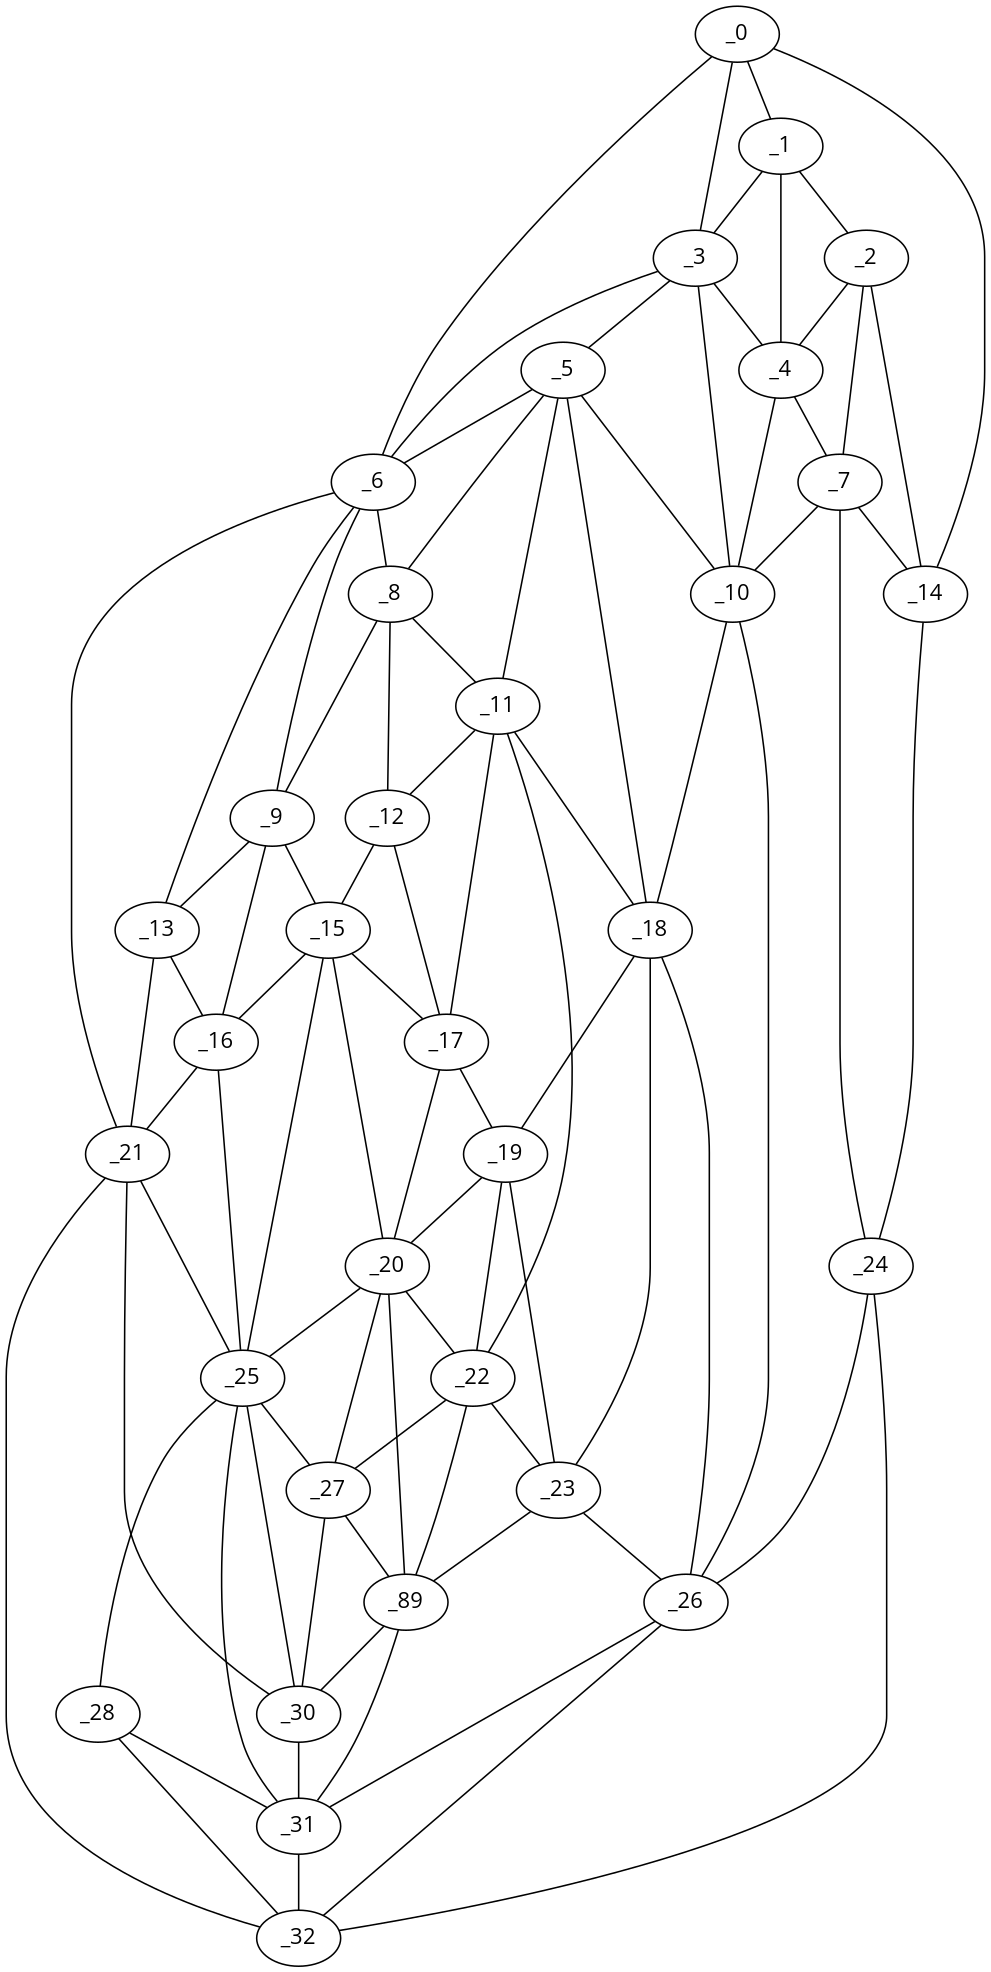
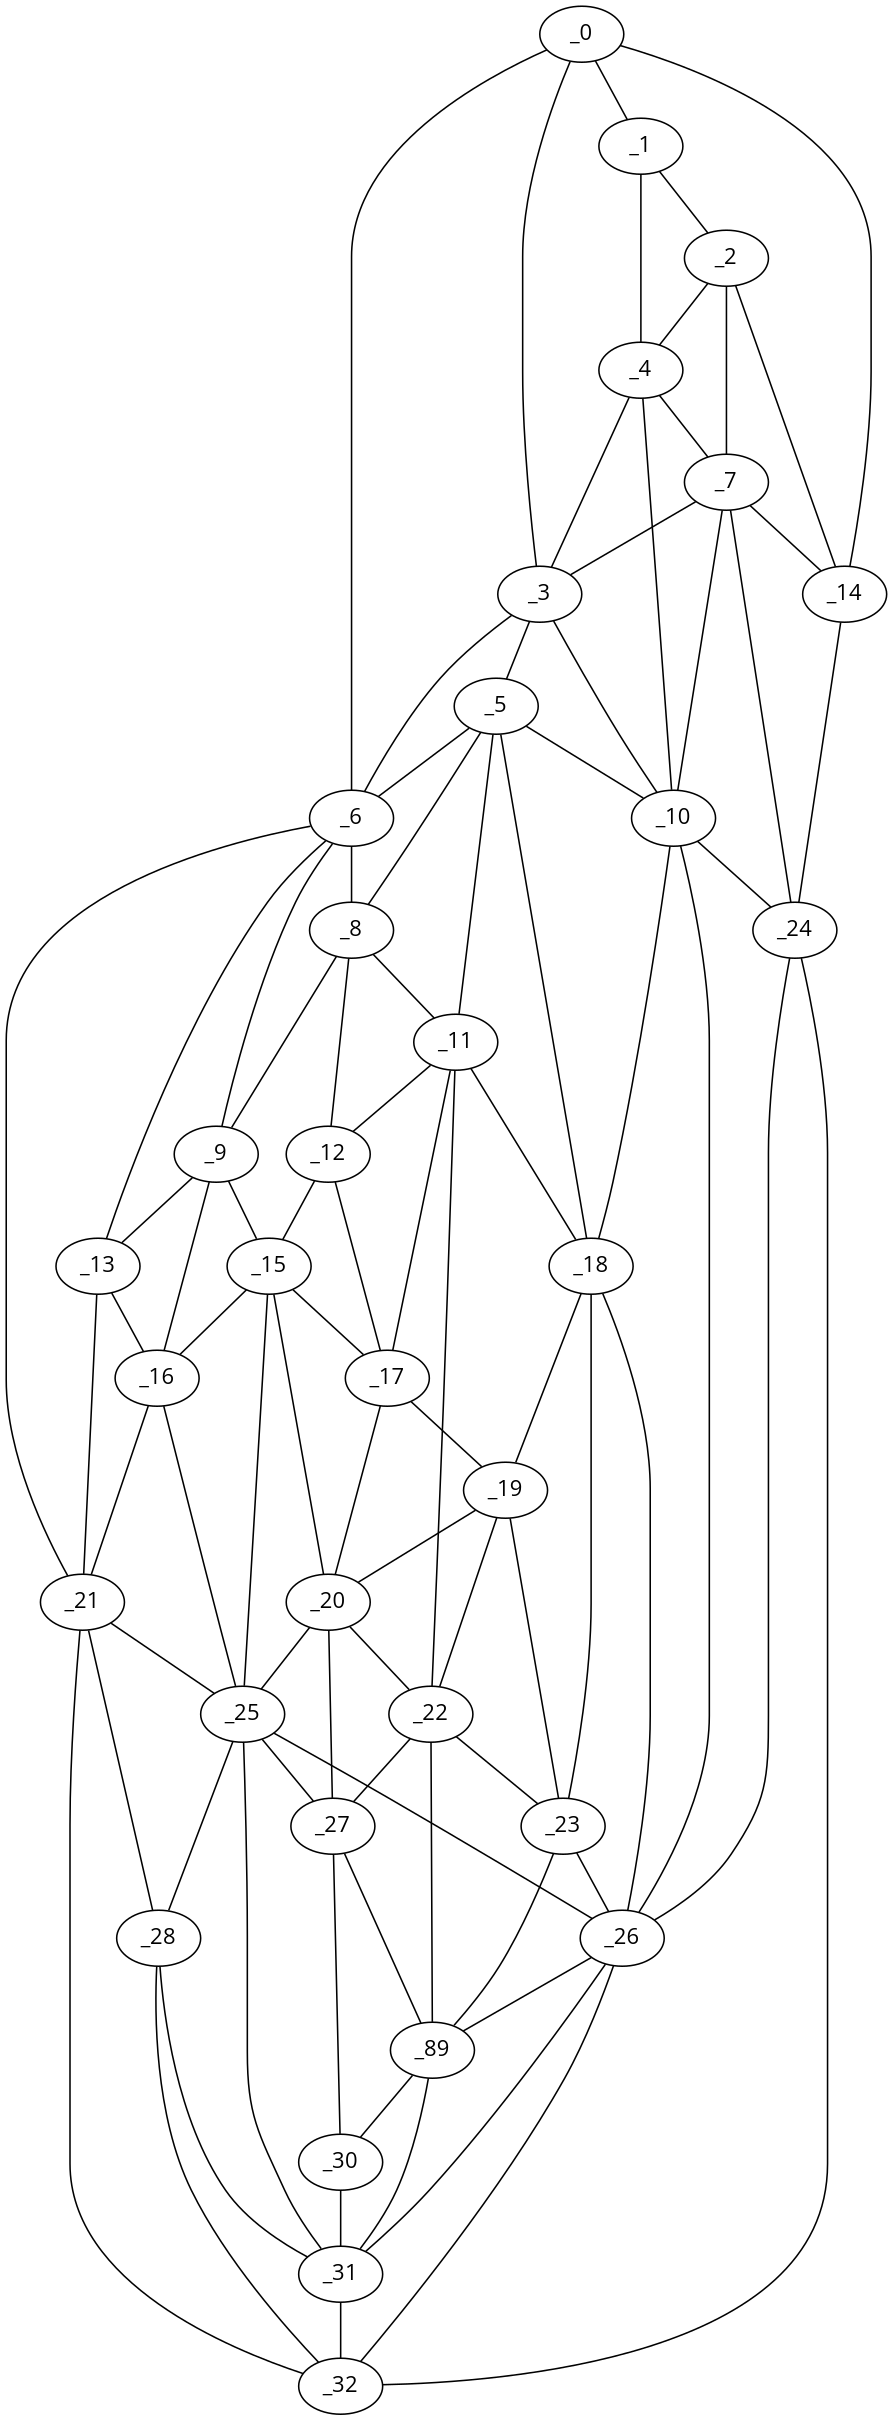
(738, 202) -> (633, 538)
none -> (734, 874)
(396, 1420) -> (527, 1994)
(124, 1466) -> (121, 1770)
(271, 1546) -> (442, 1829)
